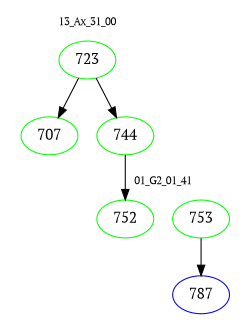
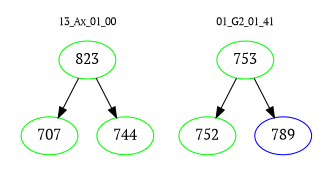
(87, 23) -> (87, 23)
(87, 60) -> (87, 60)
(125, 178) -> (229, 93)
(201, 295) -> (283, 136)
